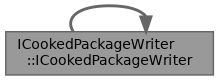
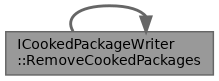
(110, 53) -> (110, 53)
